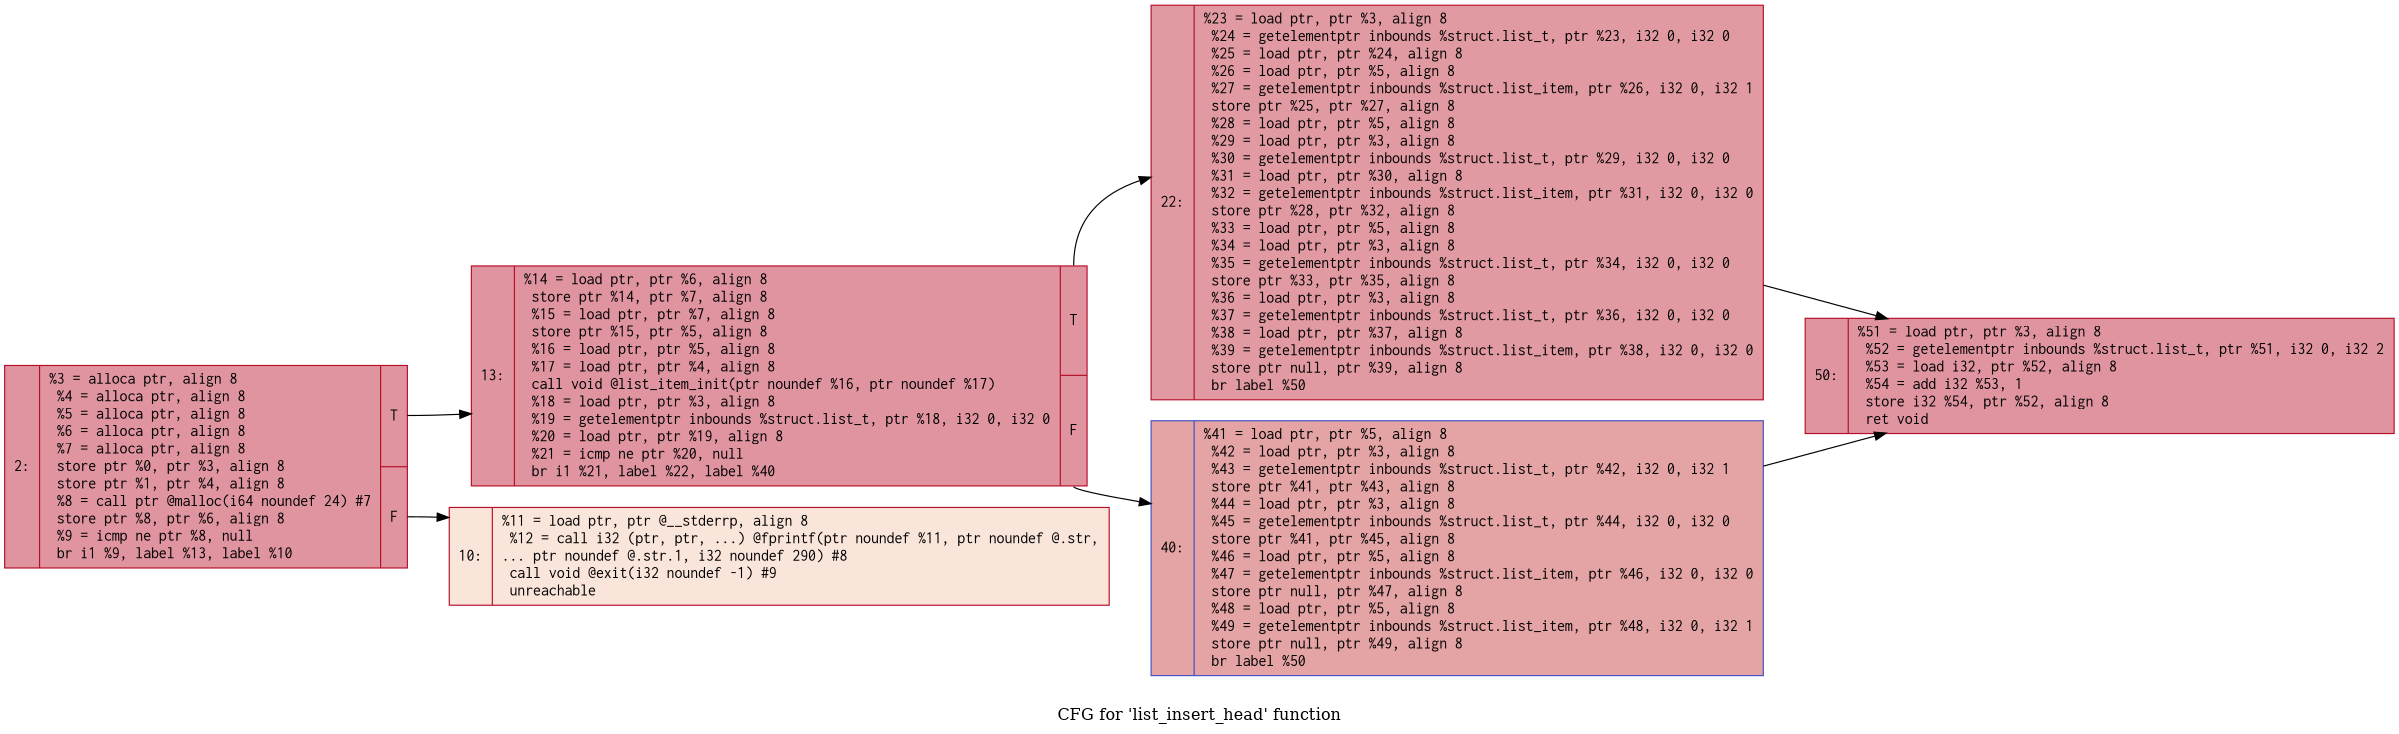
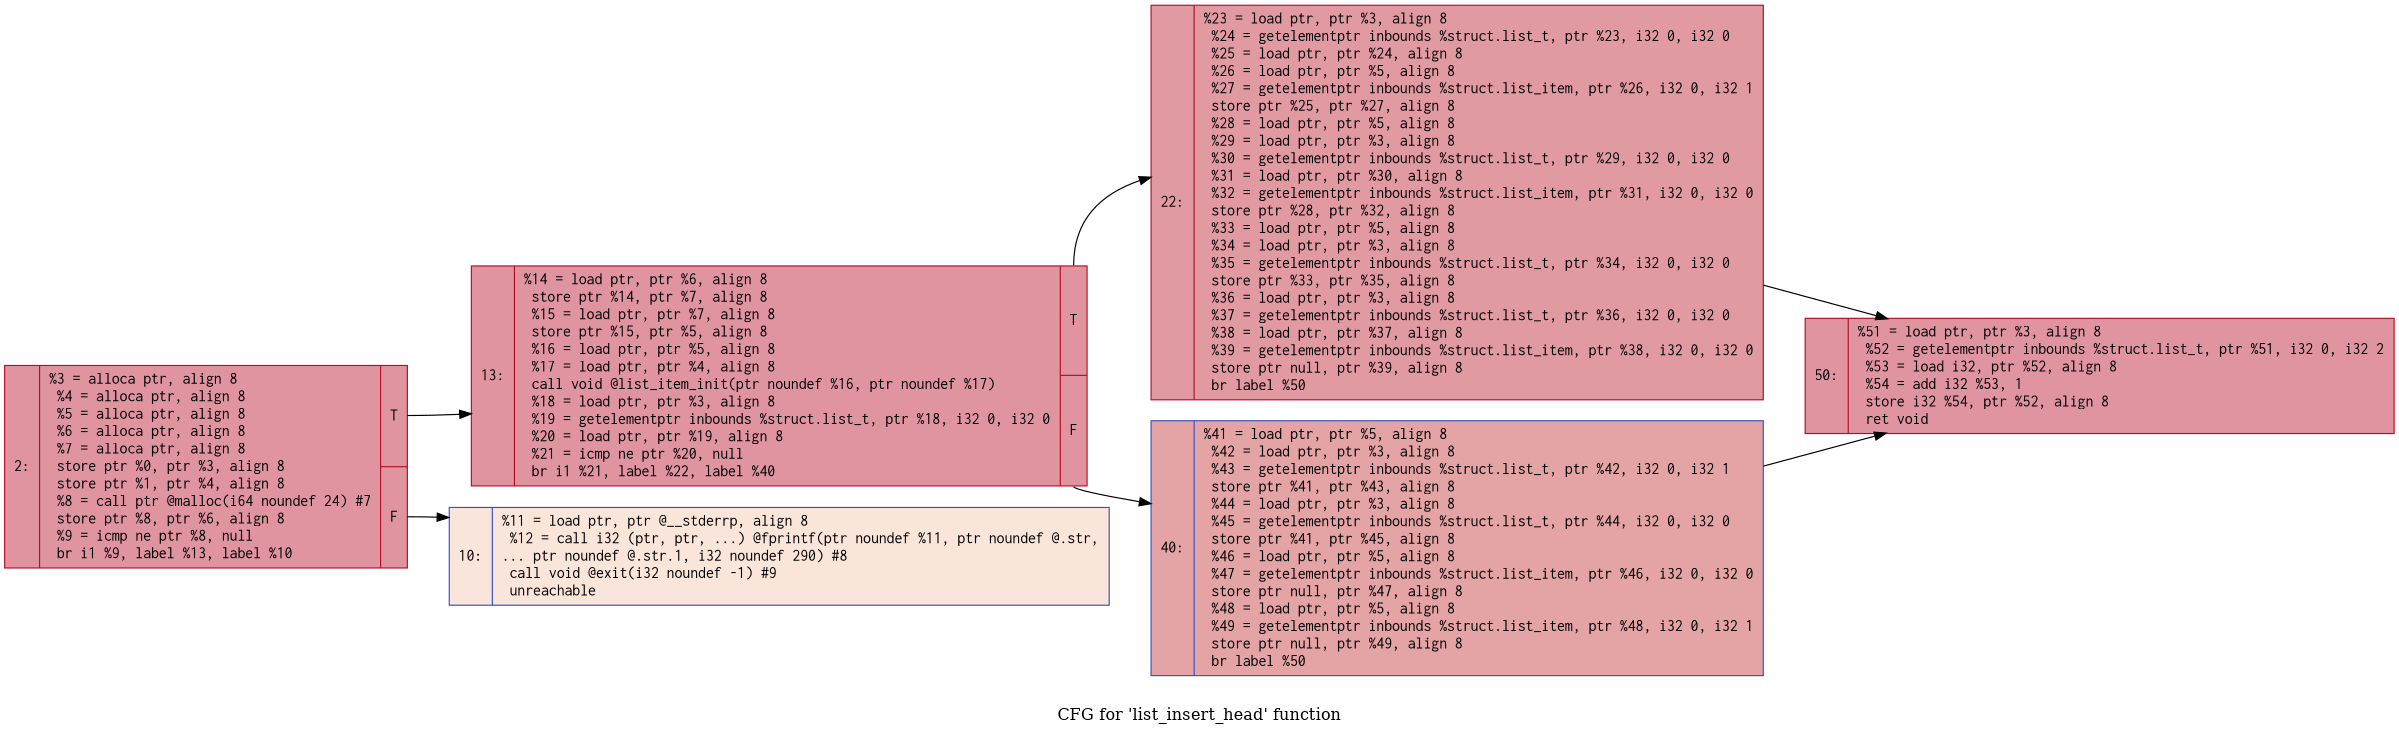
(779, 556) -> (779, 556)
